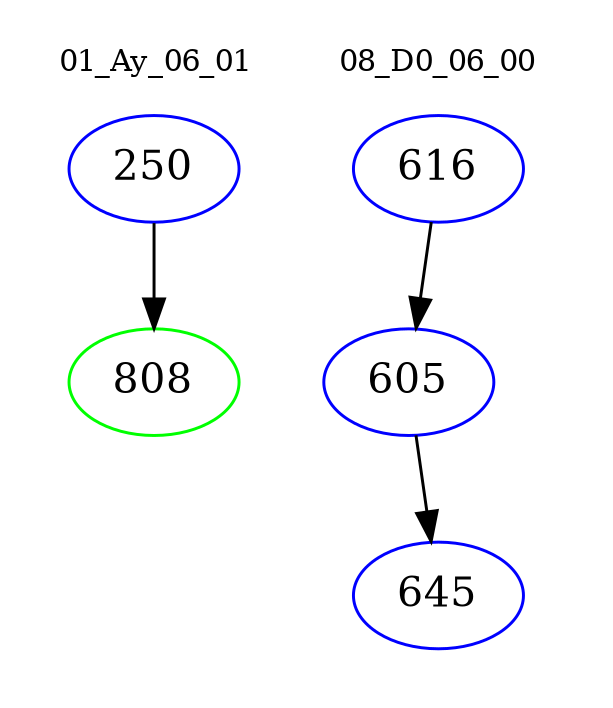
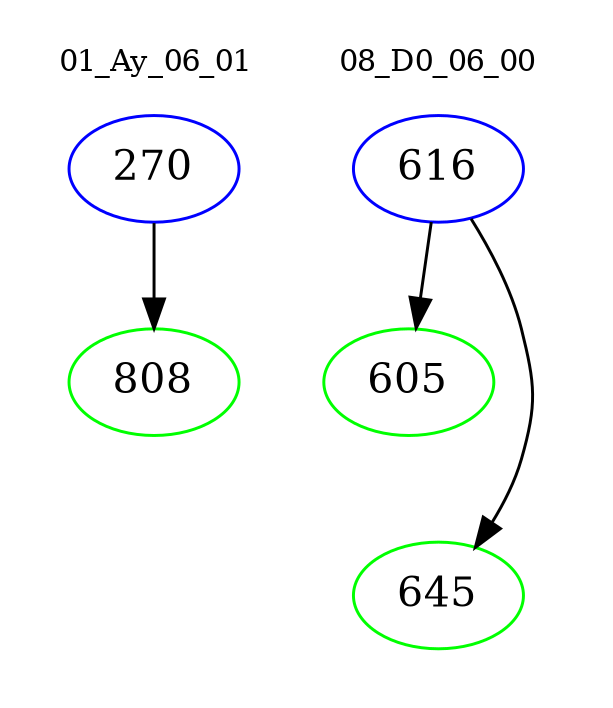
(154, 169) -> (154, 169)
(409, 382) -> (409, 382)
(421, 473) -> (530, 369)
(438, 595) -> (438, 595)
